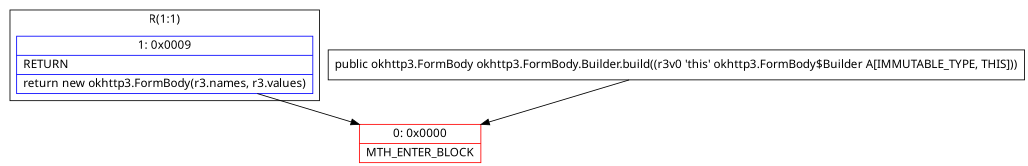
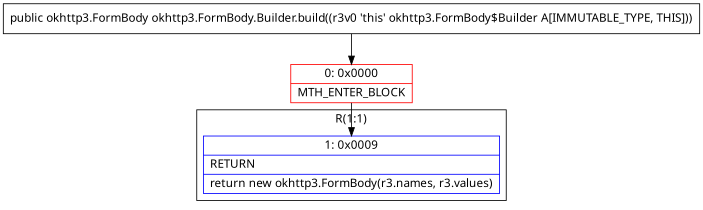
(304, 108) -> (351, 115)
